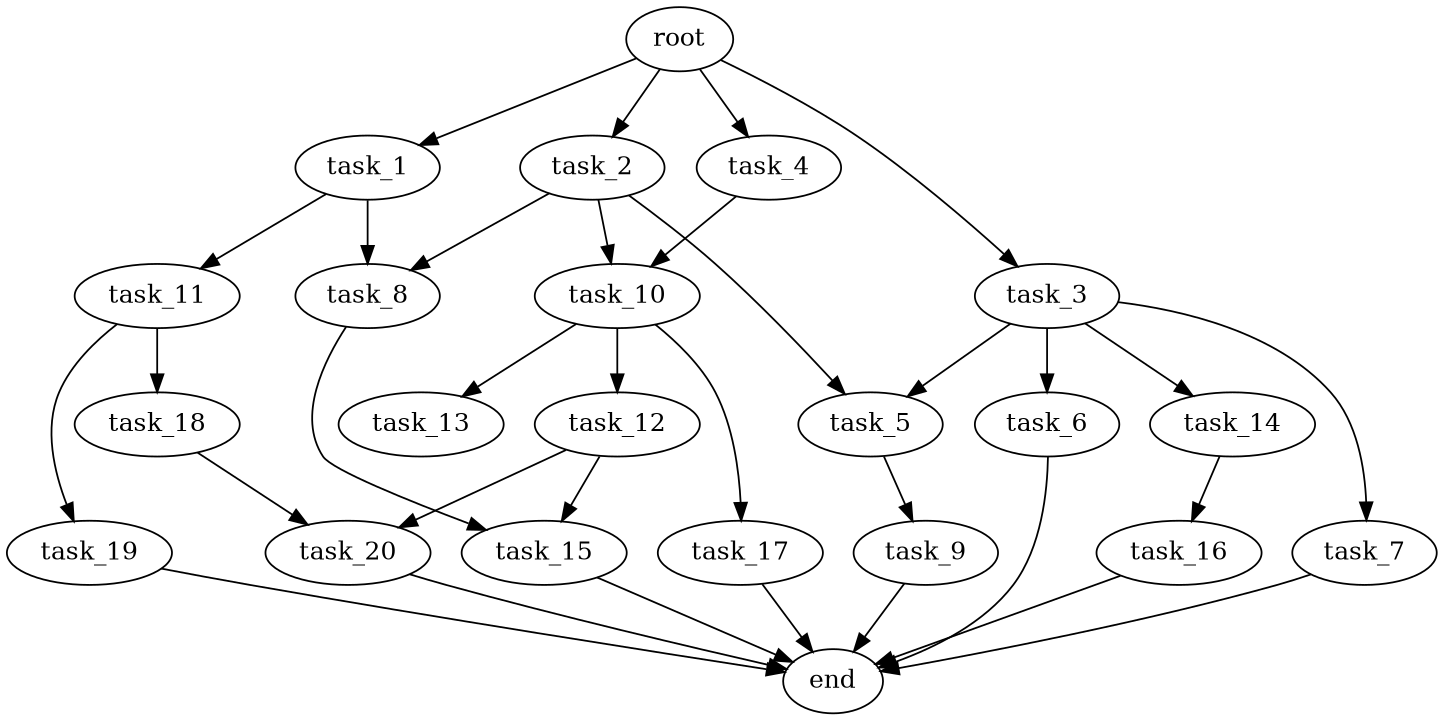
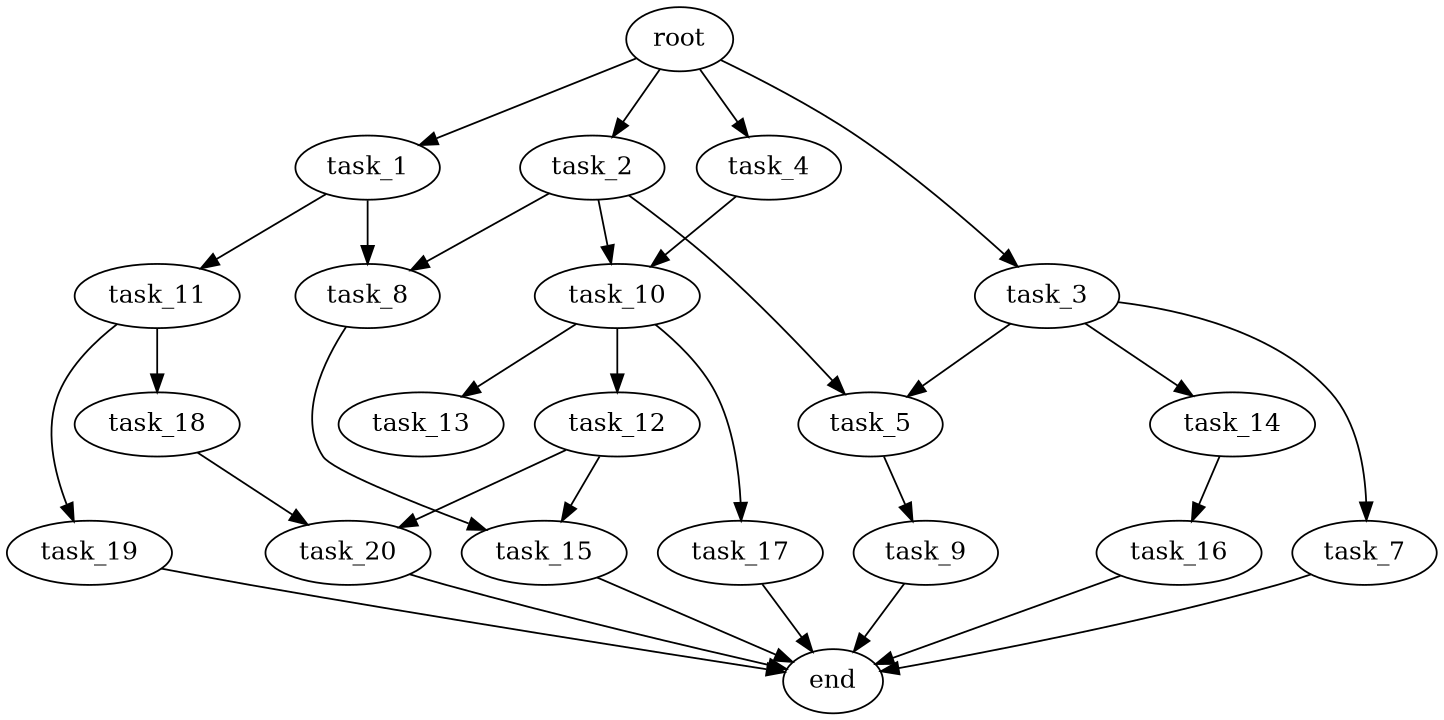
(1047, 424) -> none
